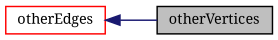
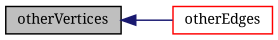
(139, 20) -> (154, 20)
